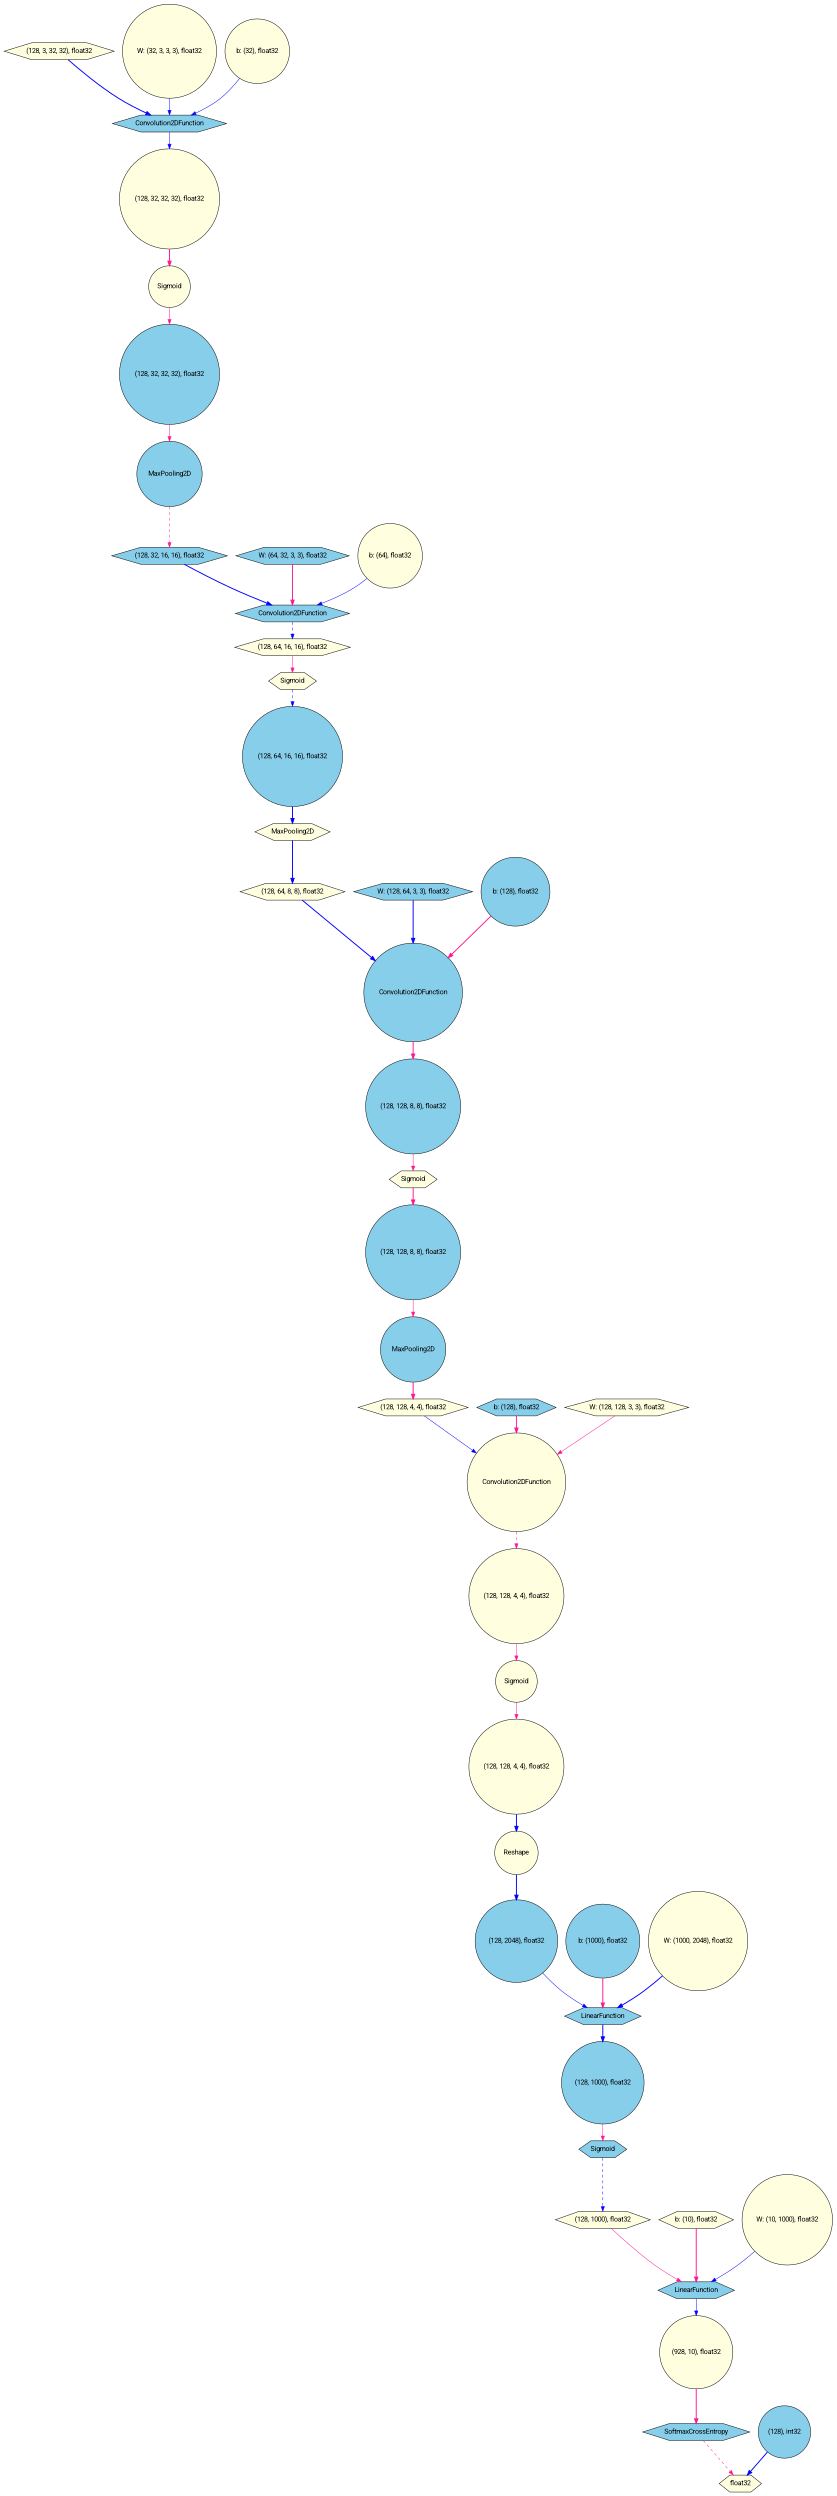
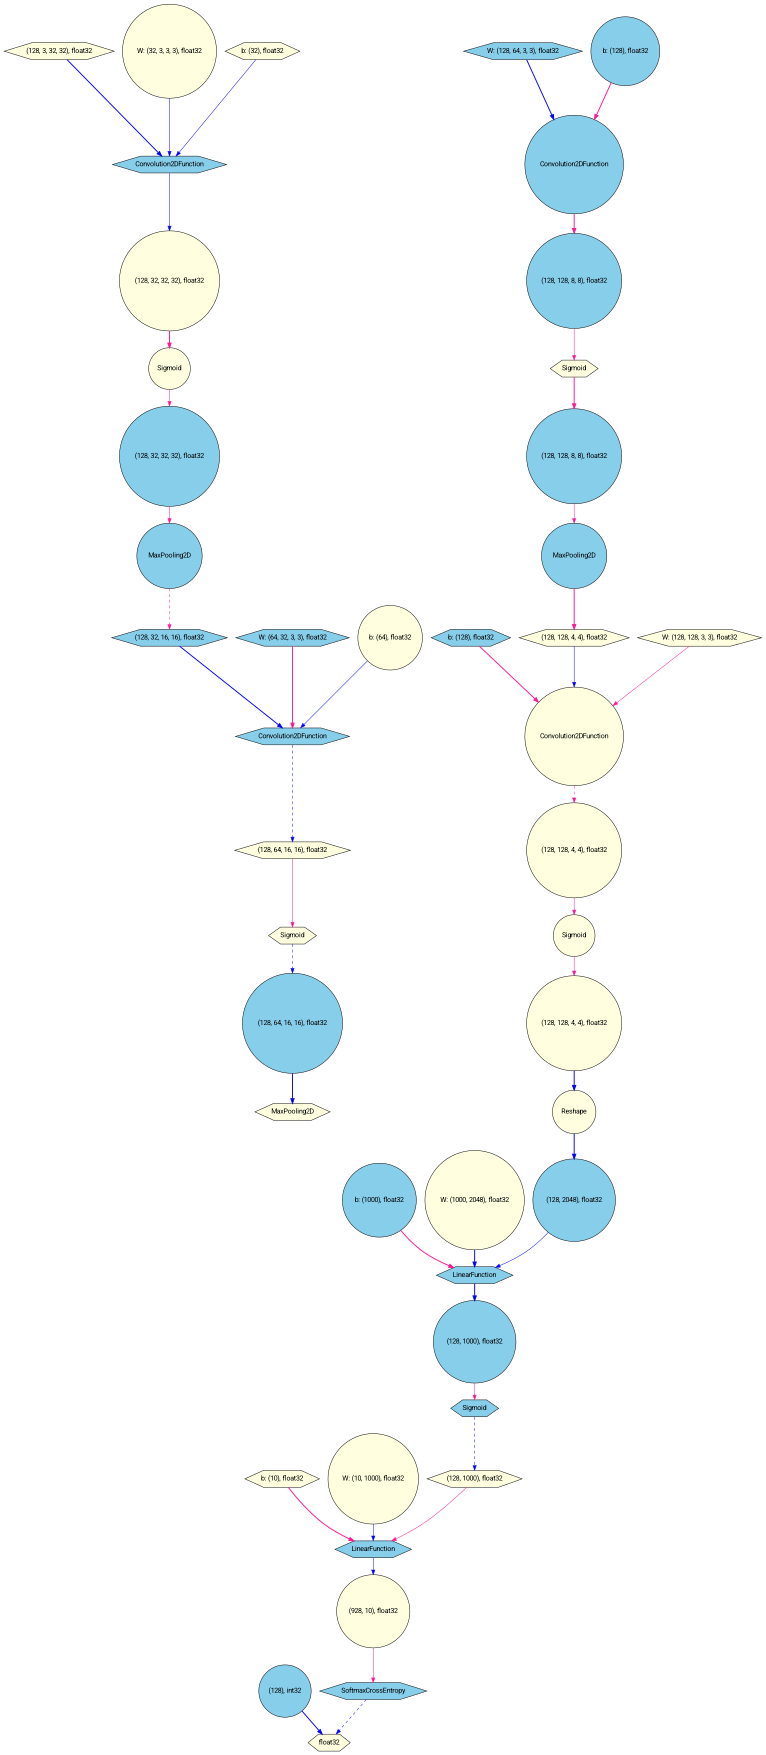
(257, 51) -> (262, 51)
(293, 892) -> none
(696, 2404) -> (373, 1663)
(717, 2456) -> (353, 1715)
